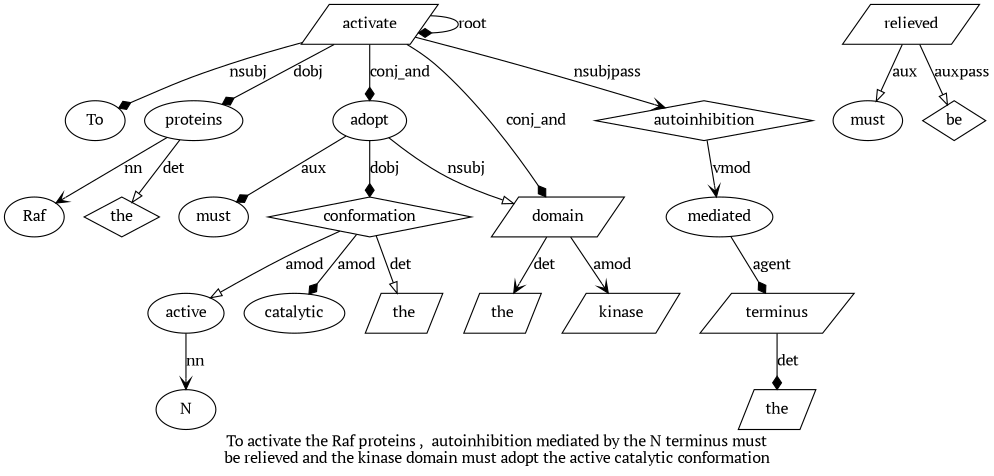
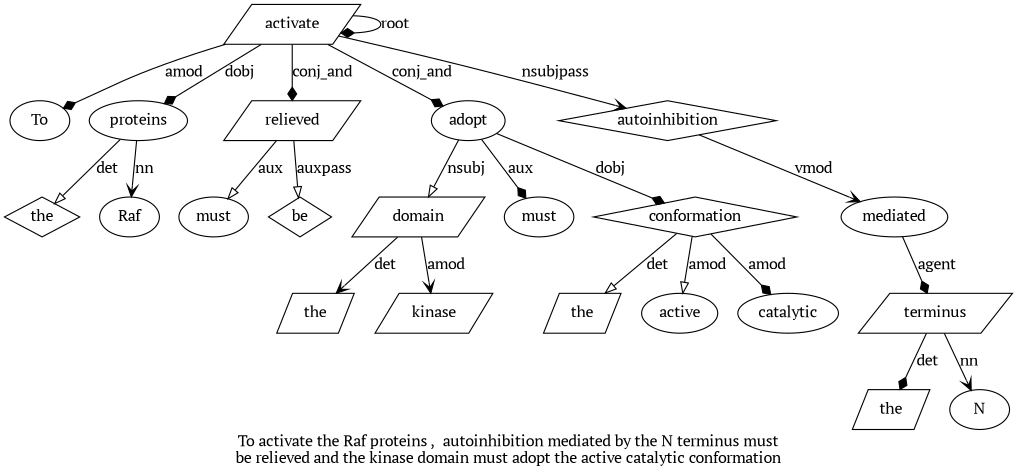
(248, 73) -> (184, 73)
(479, 109) -> (292, 66)
(186, 356) -> (955, 357)
